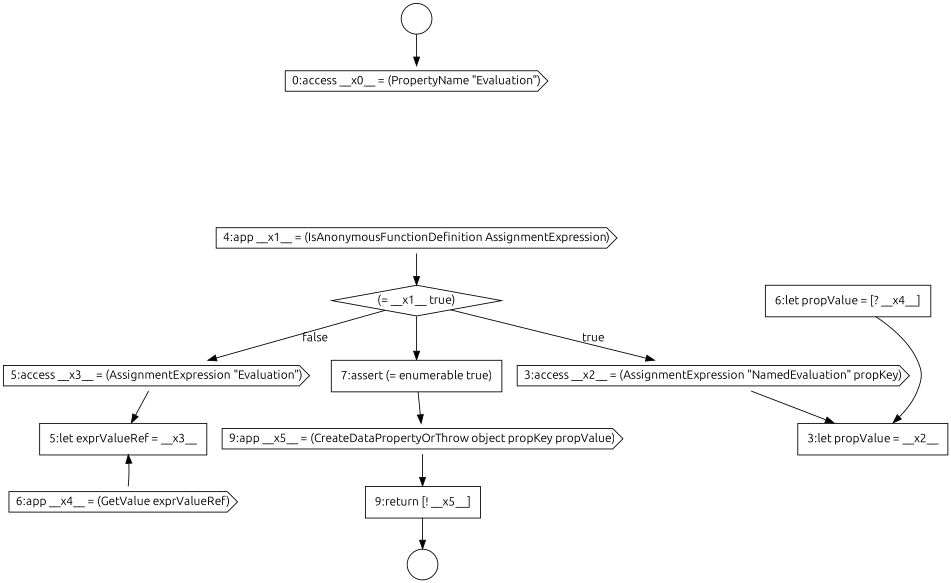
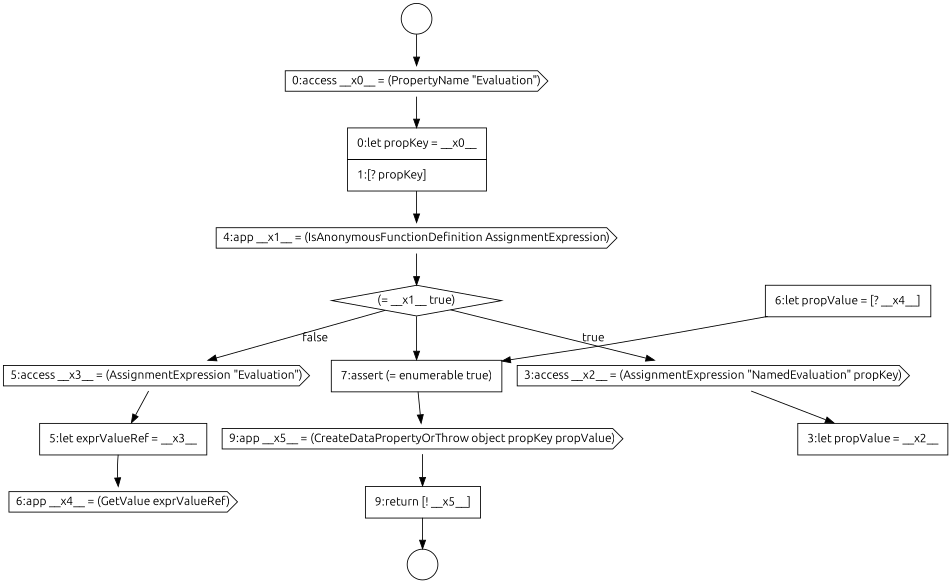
none -> (417, 159)
(918, 361) -> (639, 339)
(129, 475) -> (118, 466)
